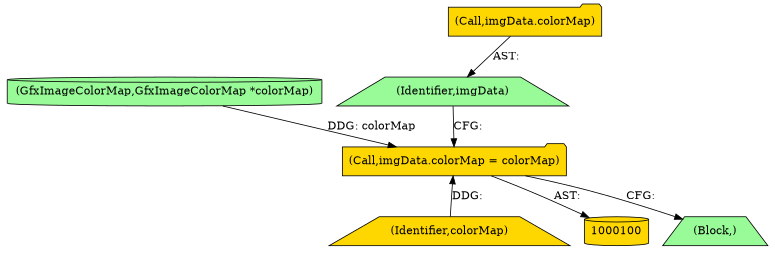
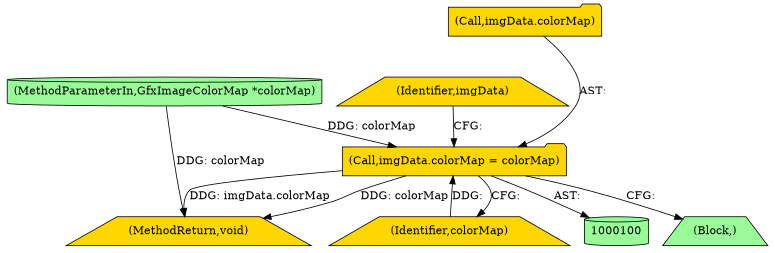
(492, 54) -> (580, 97)
(165, 92) -> (165, 92)
(453, 92) -> (453, 92)
none -> (491, 192)
none -> (189, 231)
(617, 231) -> (617, 231)
